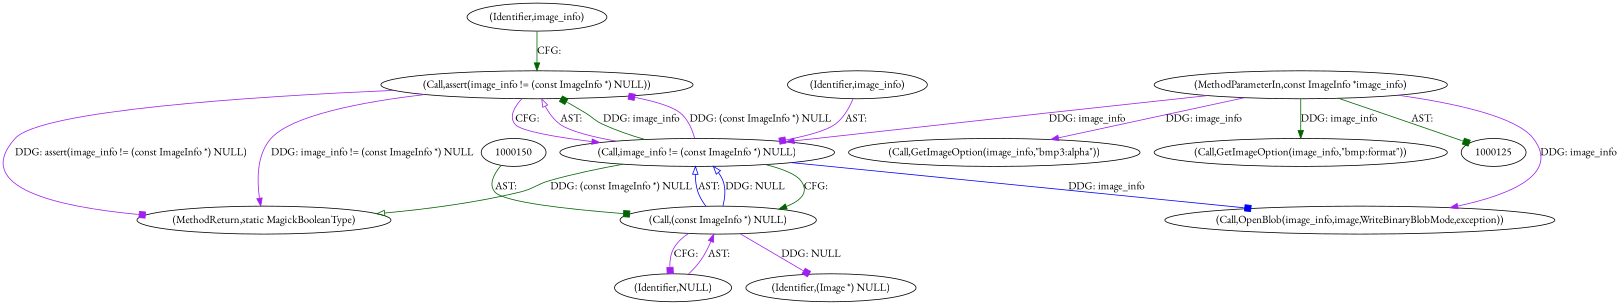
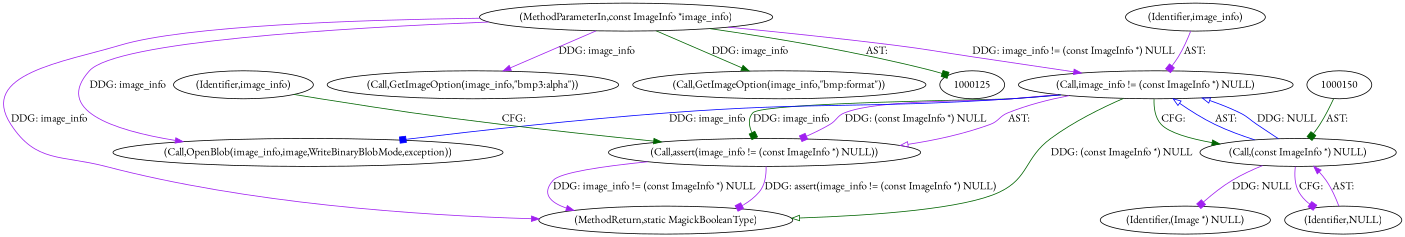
(1087, 119) -> (1074, 51)
none -> (16, 131)
(539, 133) -> none
